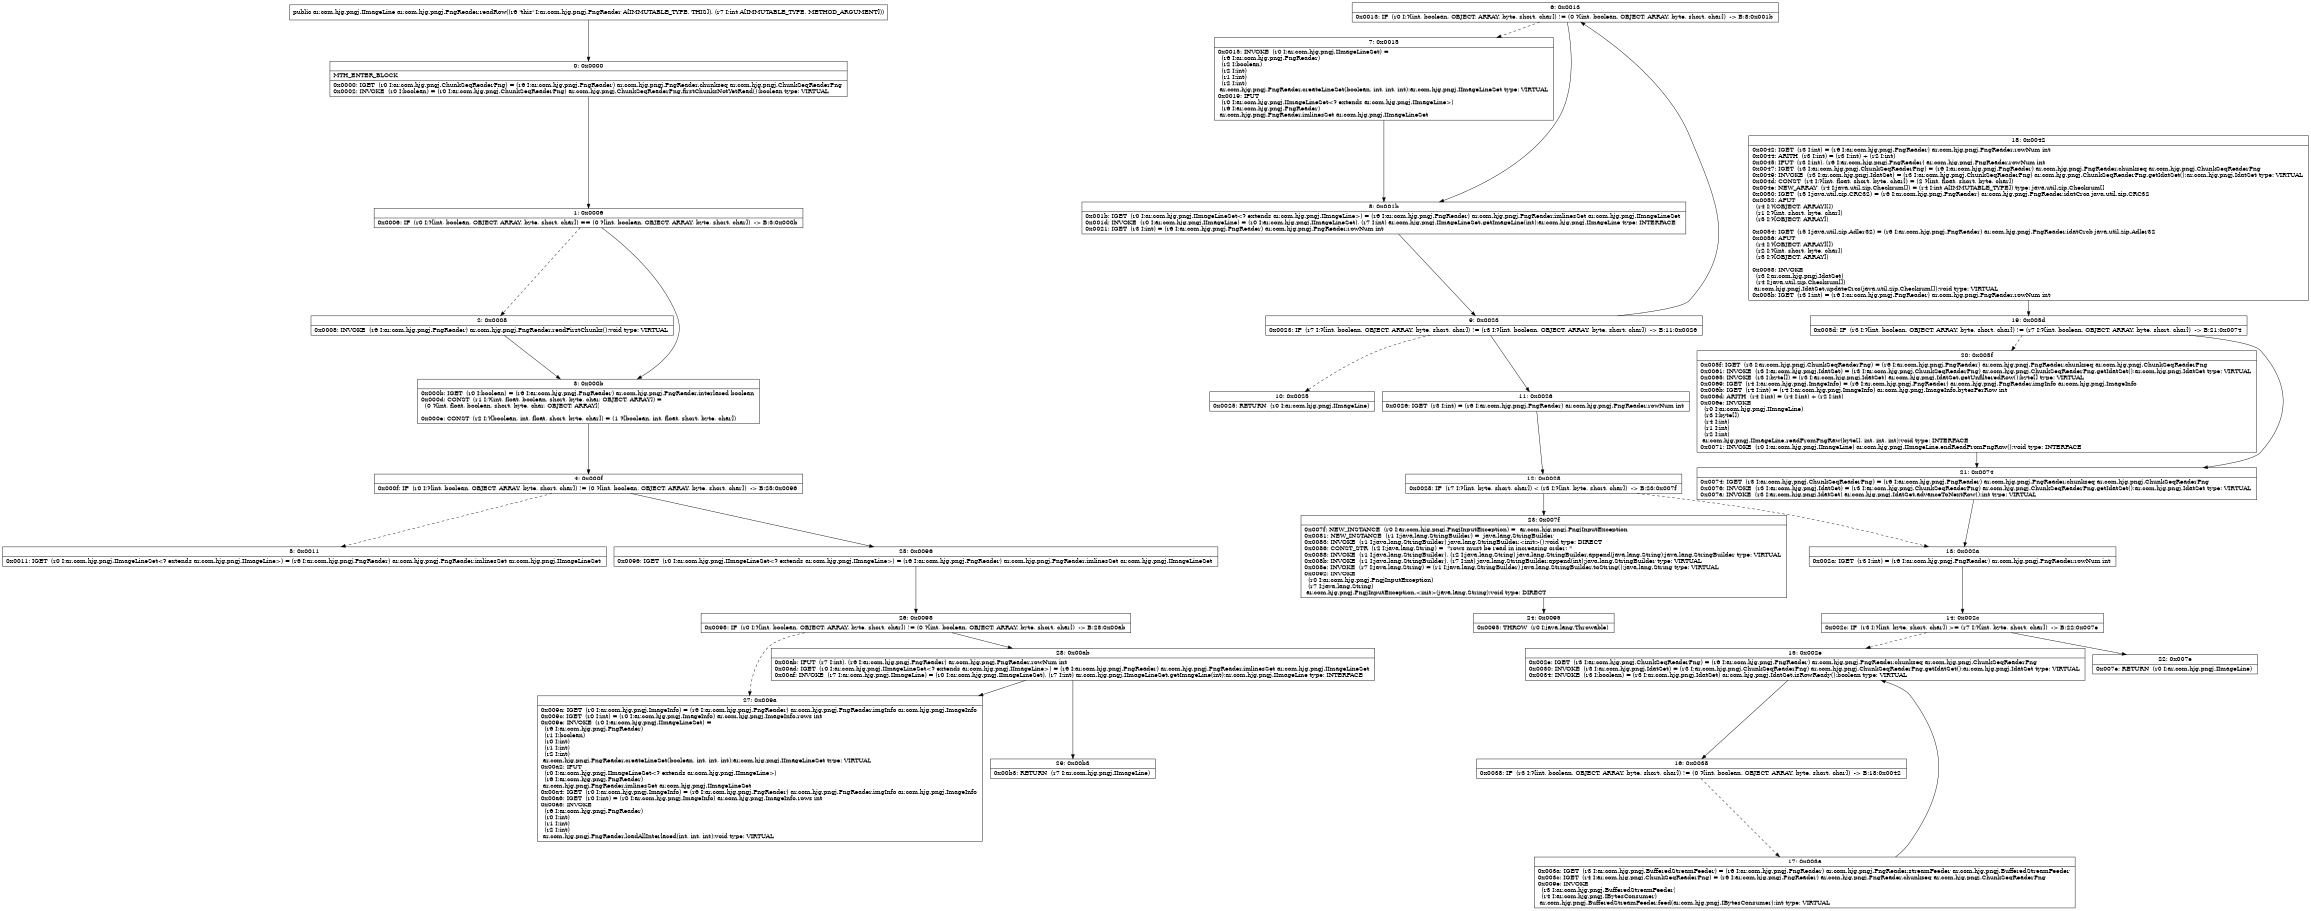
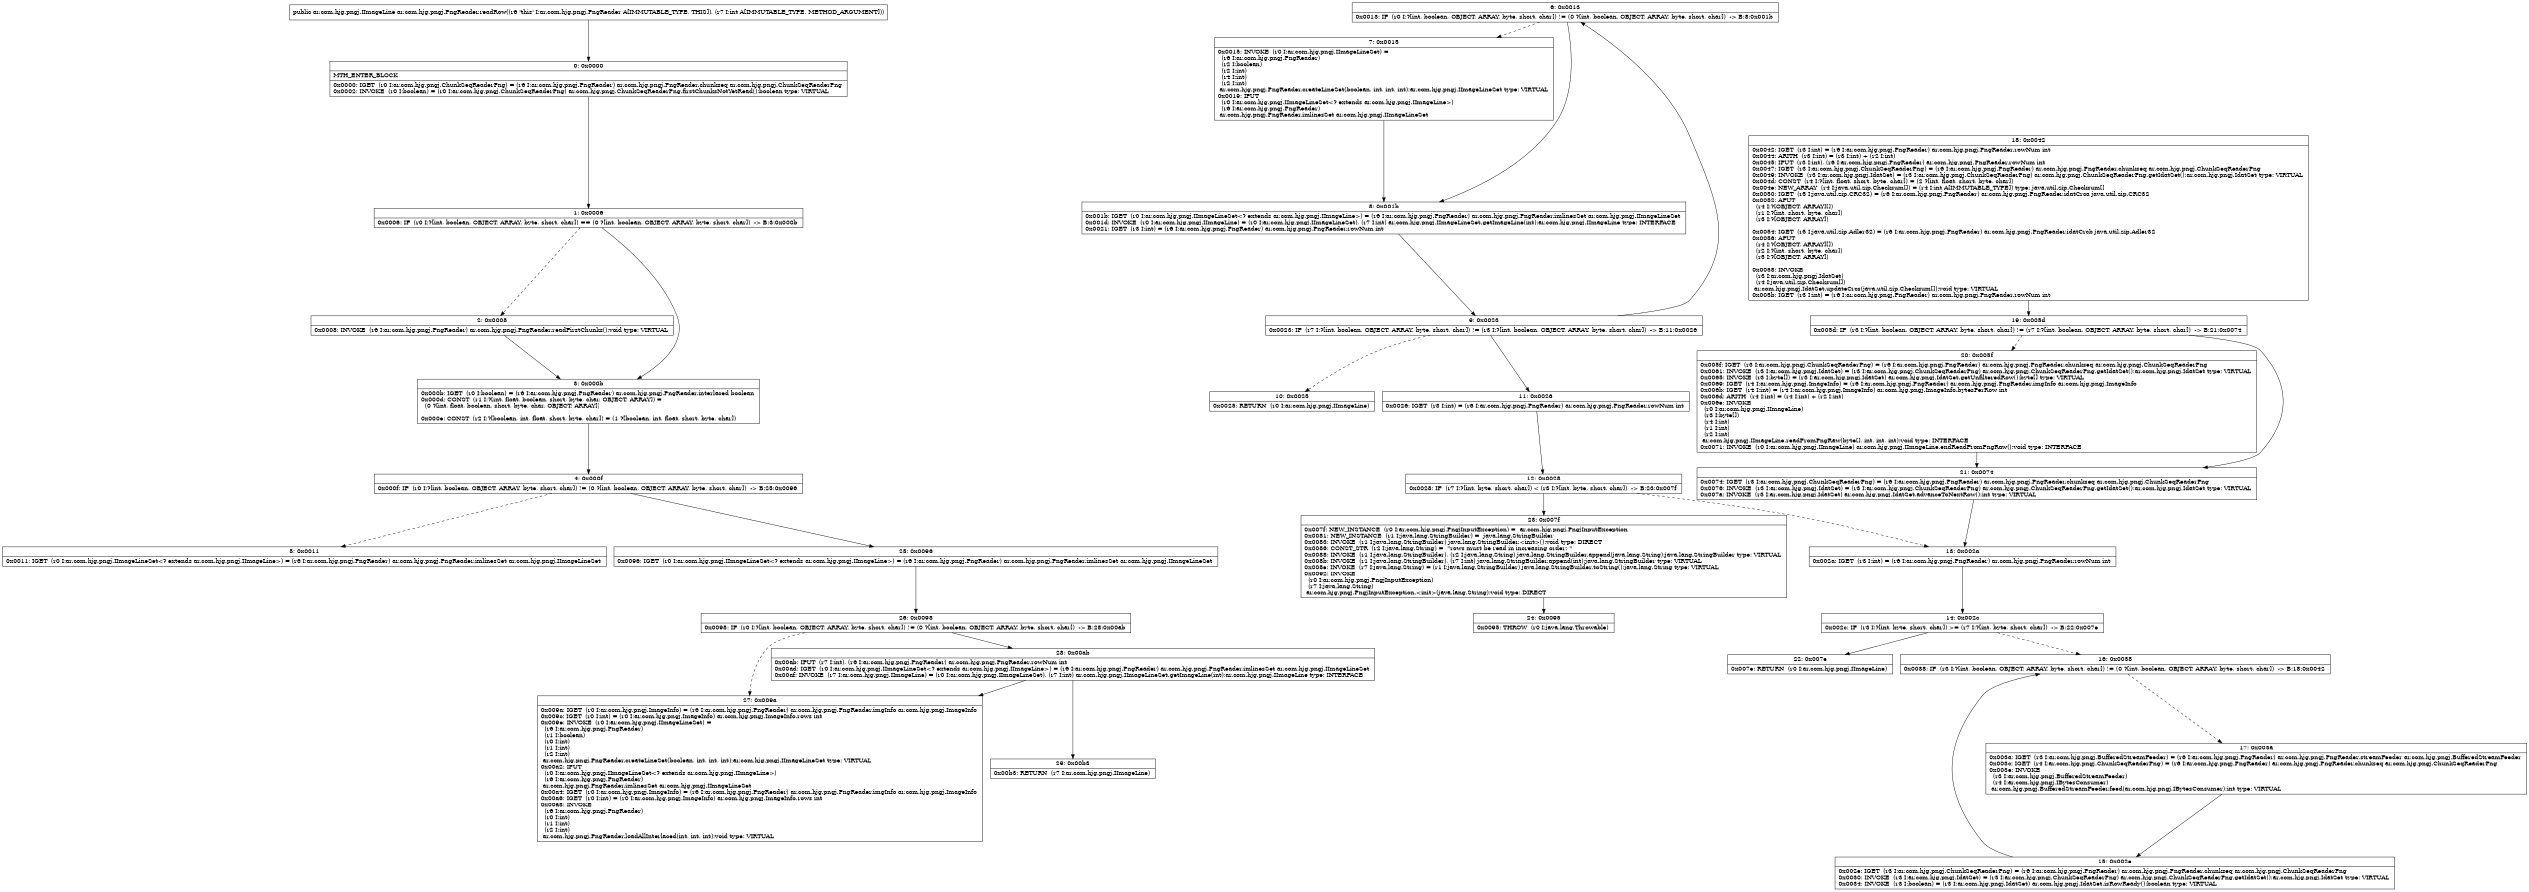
(1232, 77) -> (1232, 77)
(1898, 640) -> (2037, 643)
(1565, 884) -> (2017, 770)
